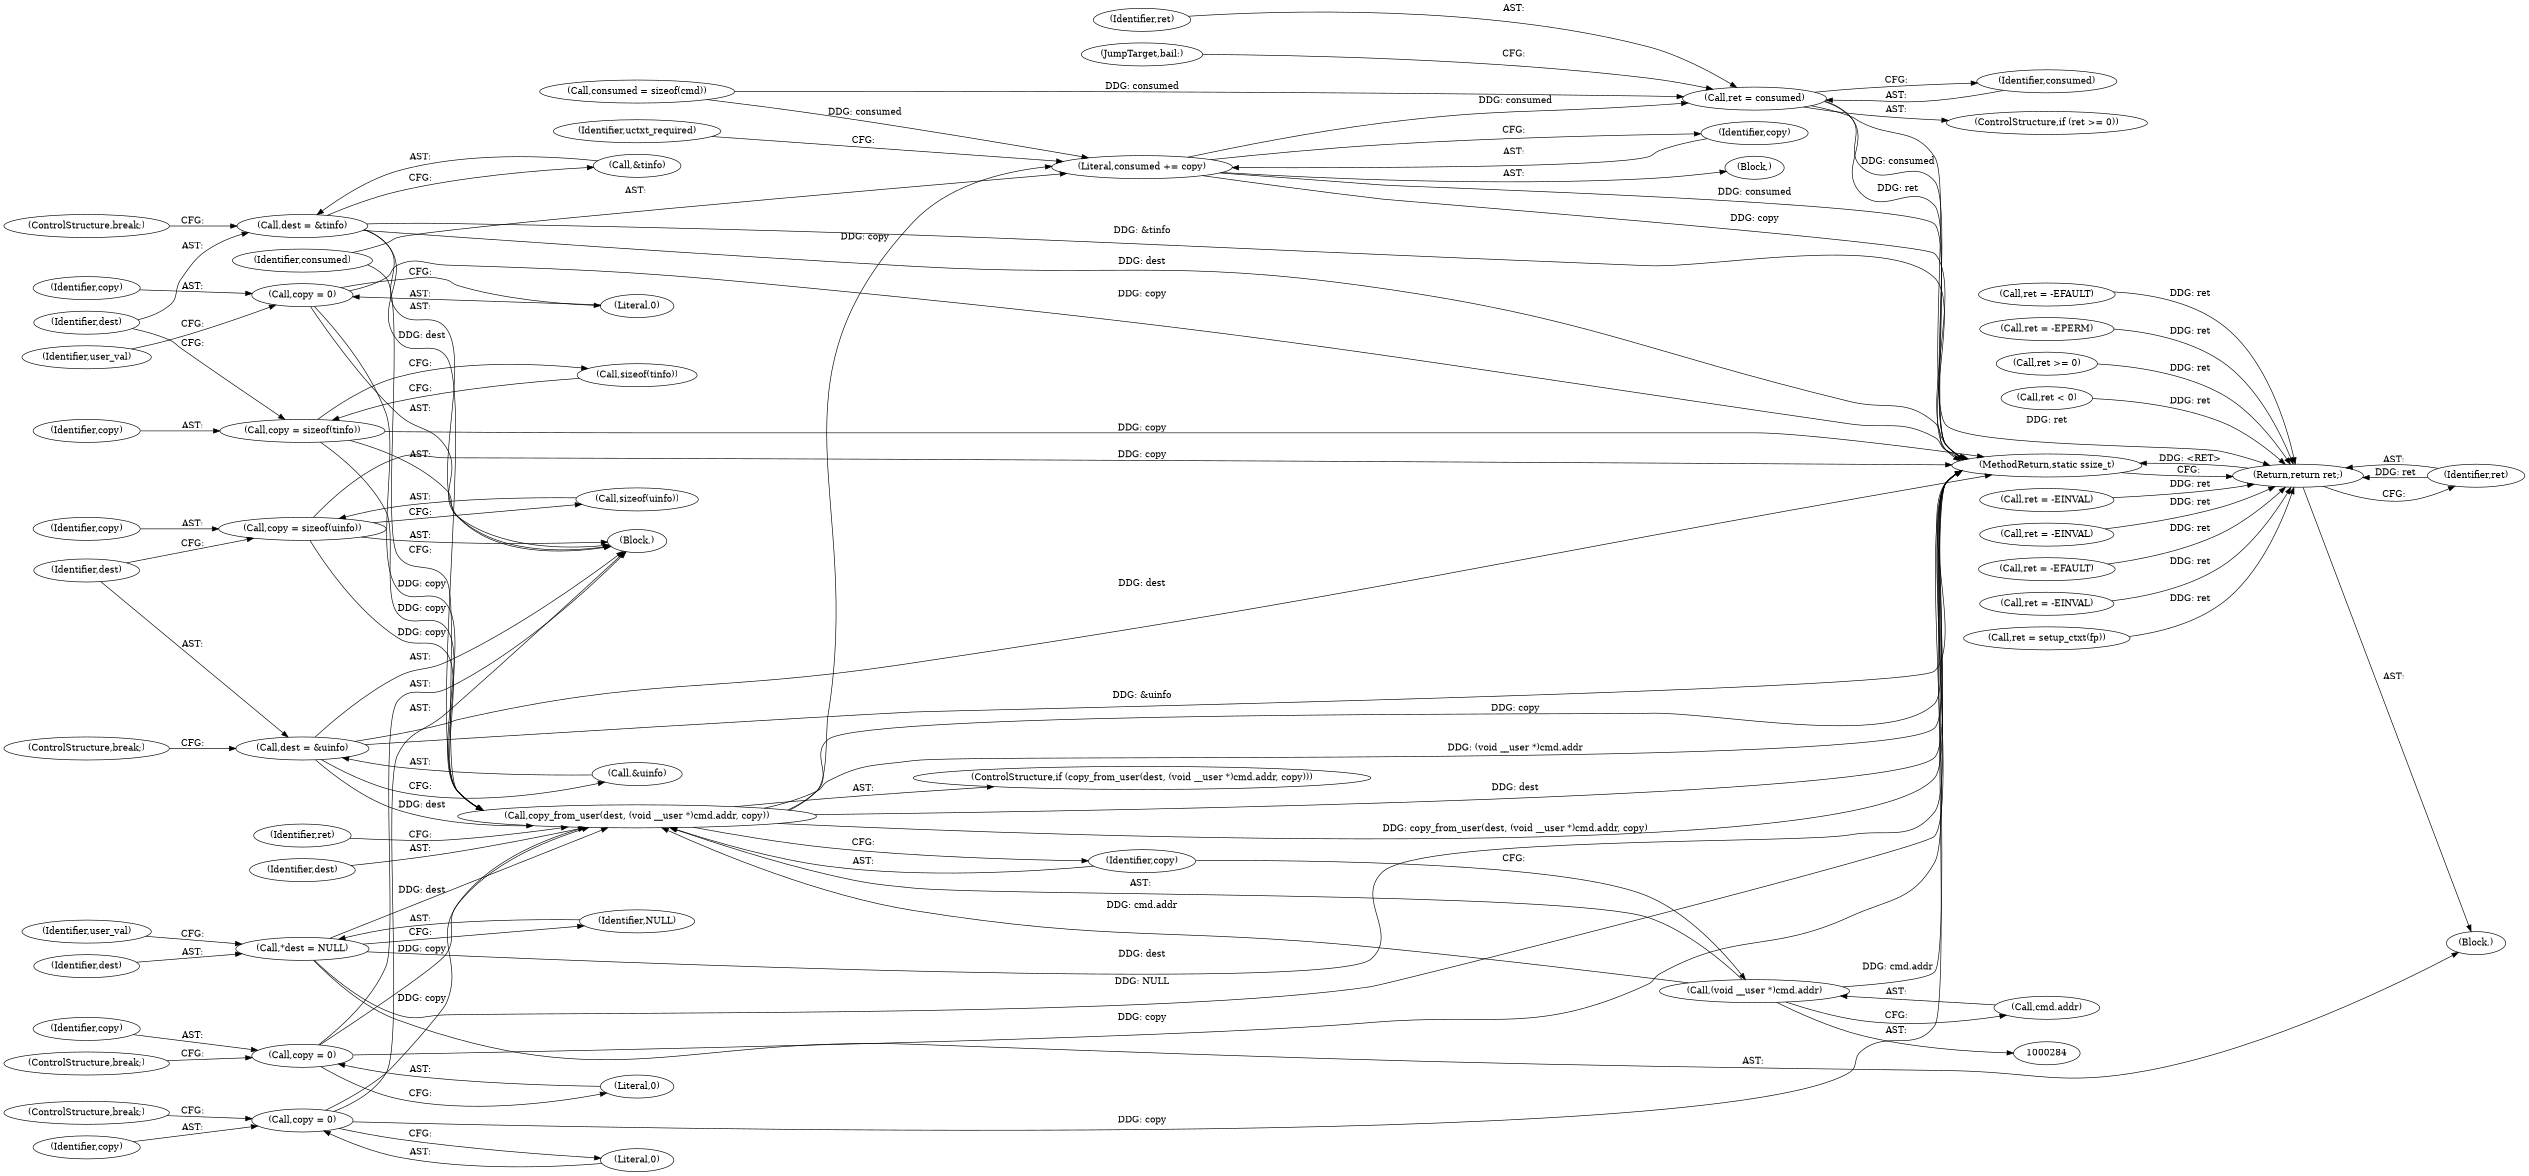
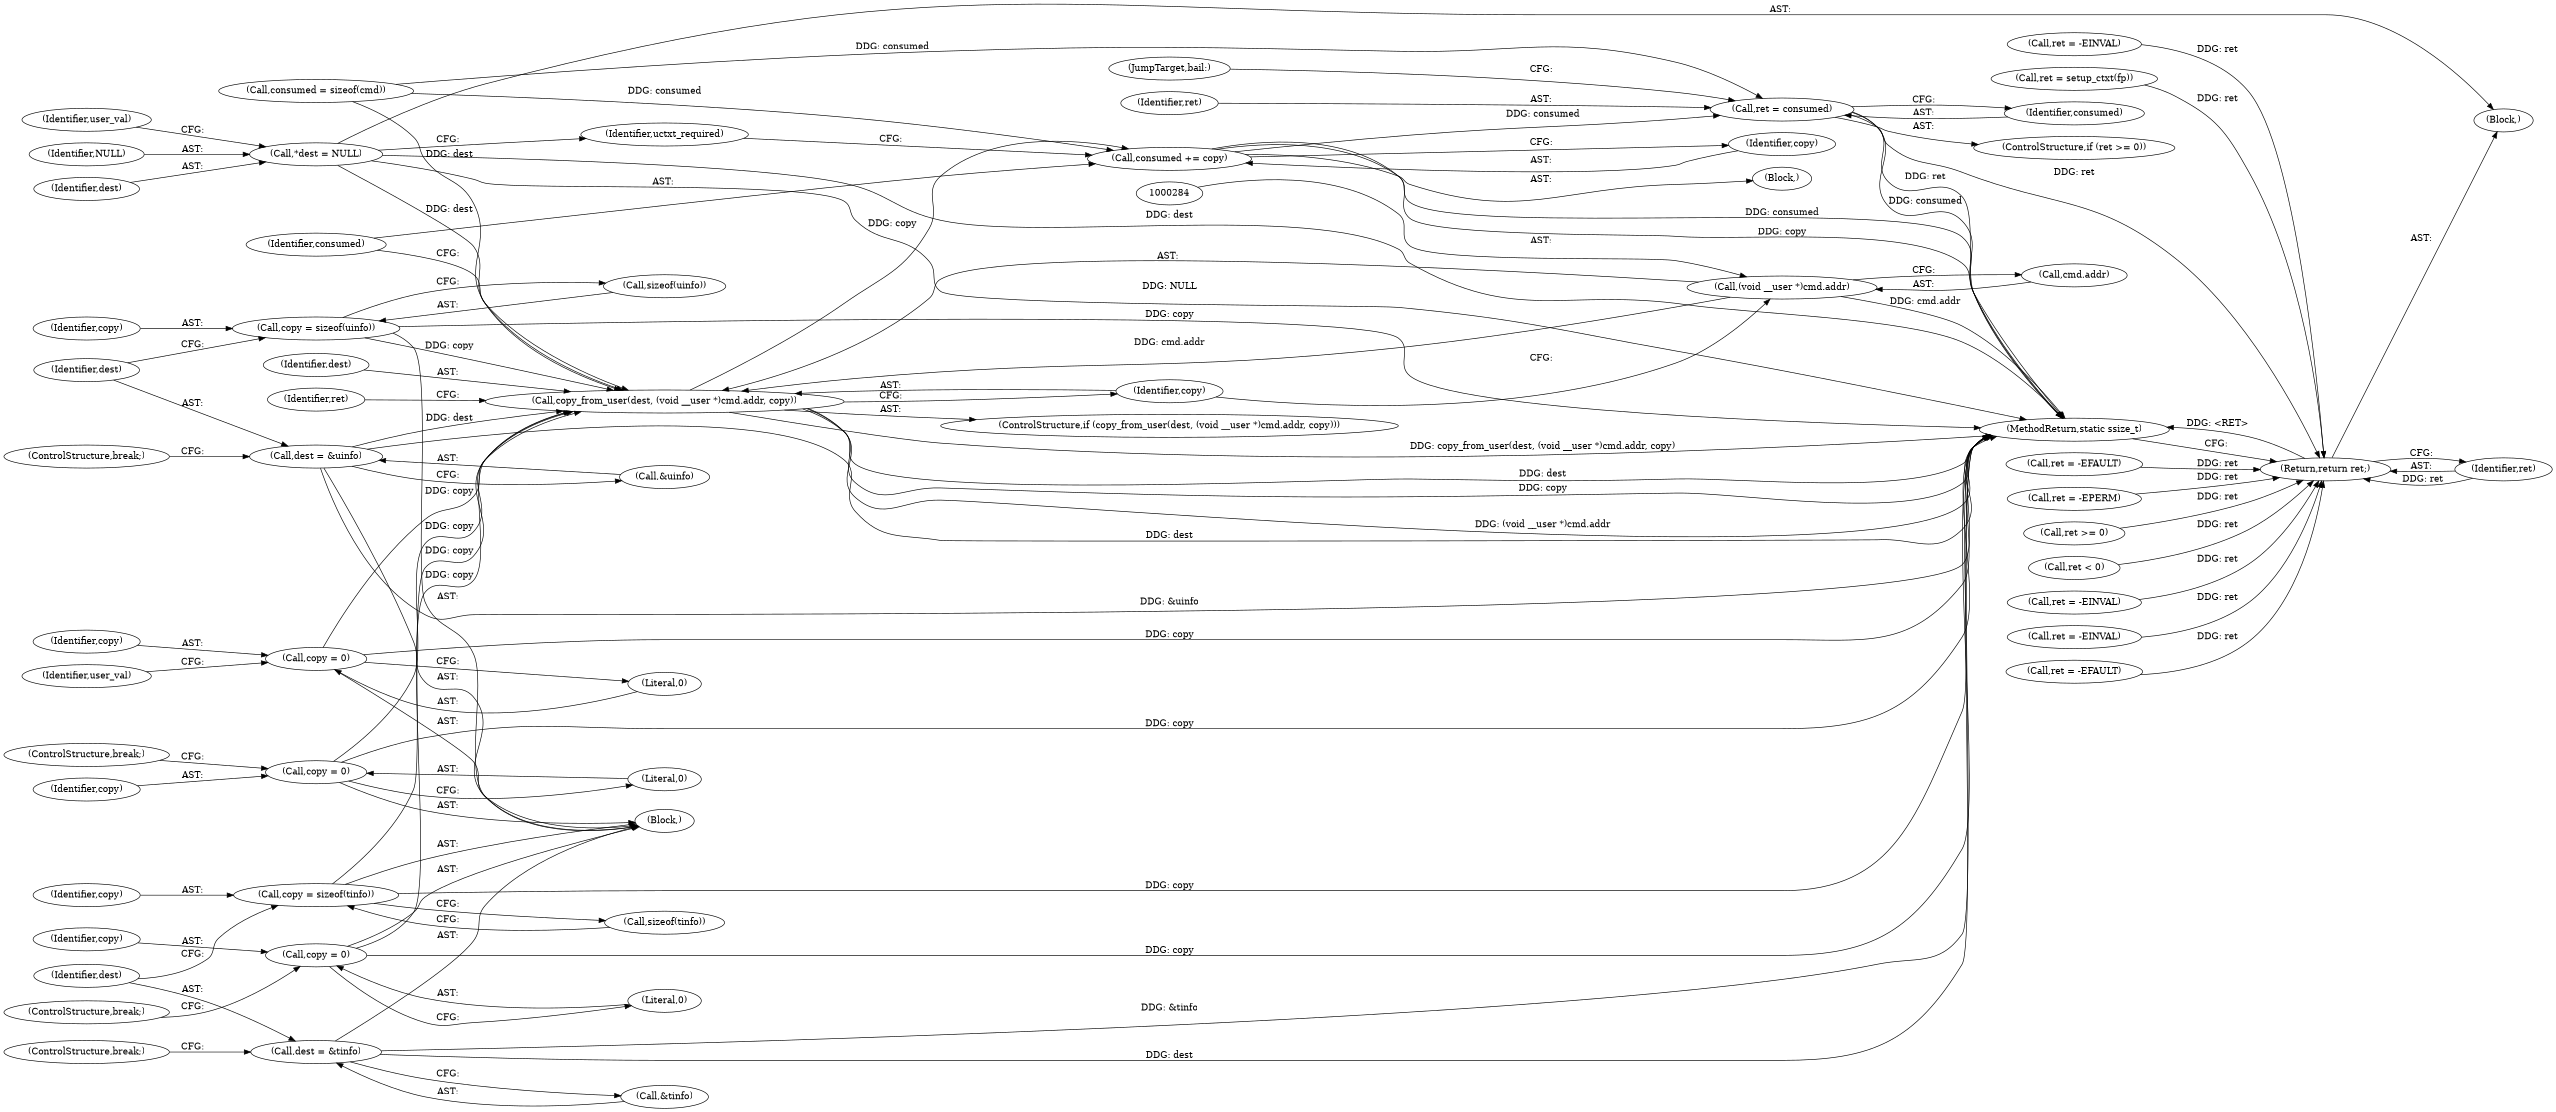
(1142, 167) -> (1170, 159)
(454, 496) -> (480, 241)
(470, 935) -> (479, 144)
(1877, 1039) -> (1454, 255)
